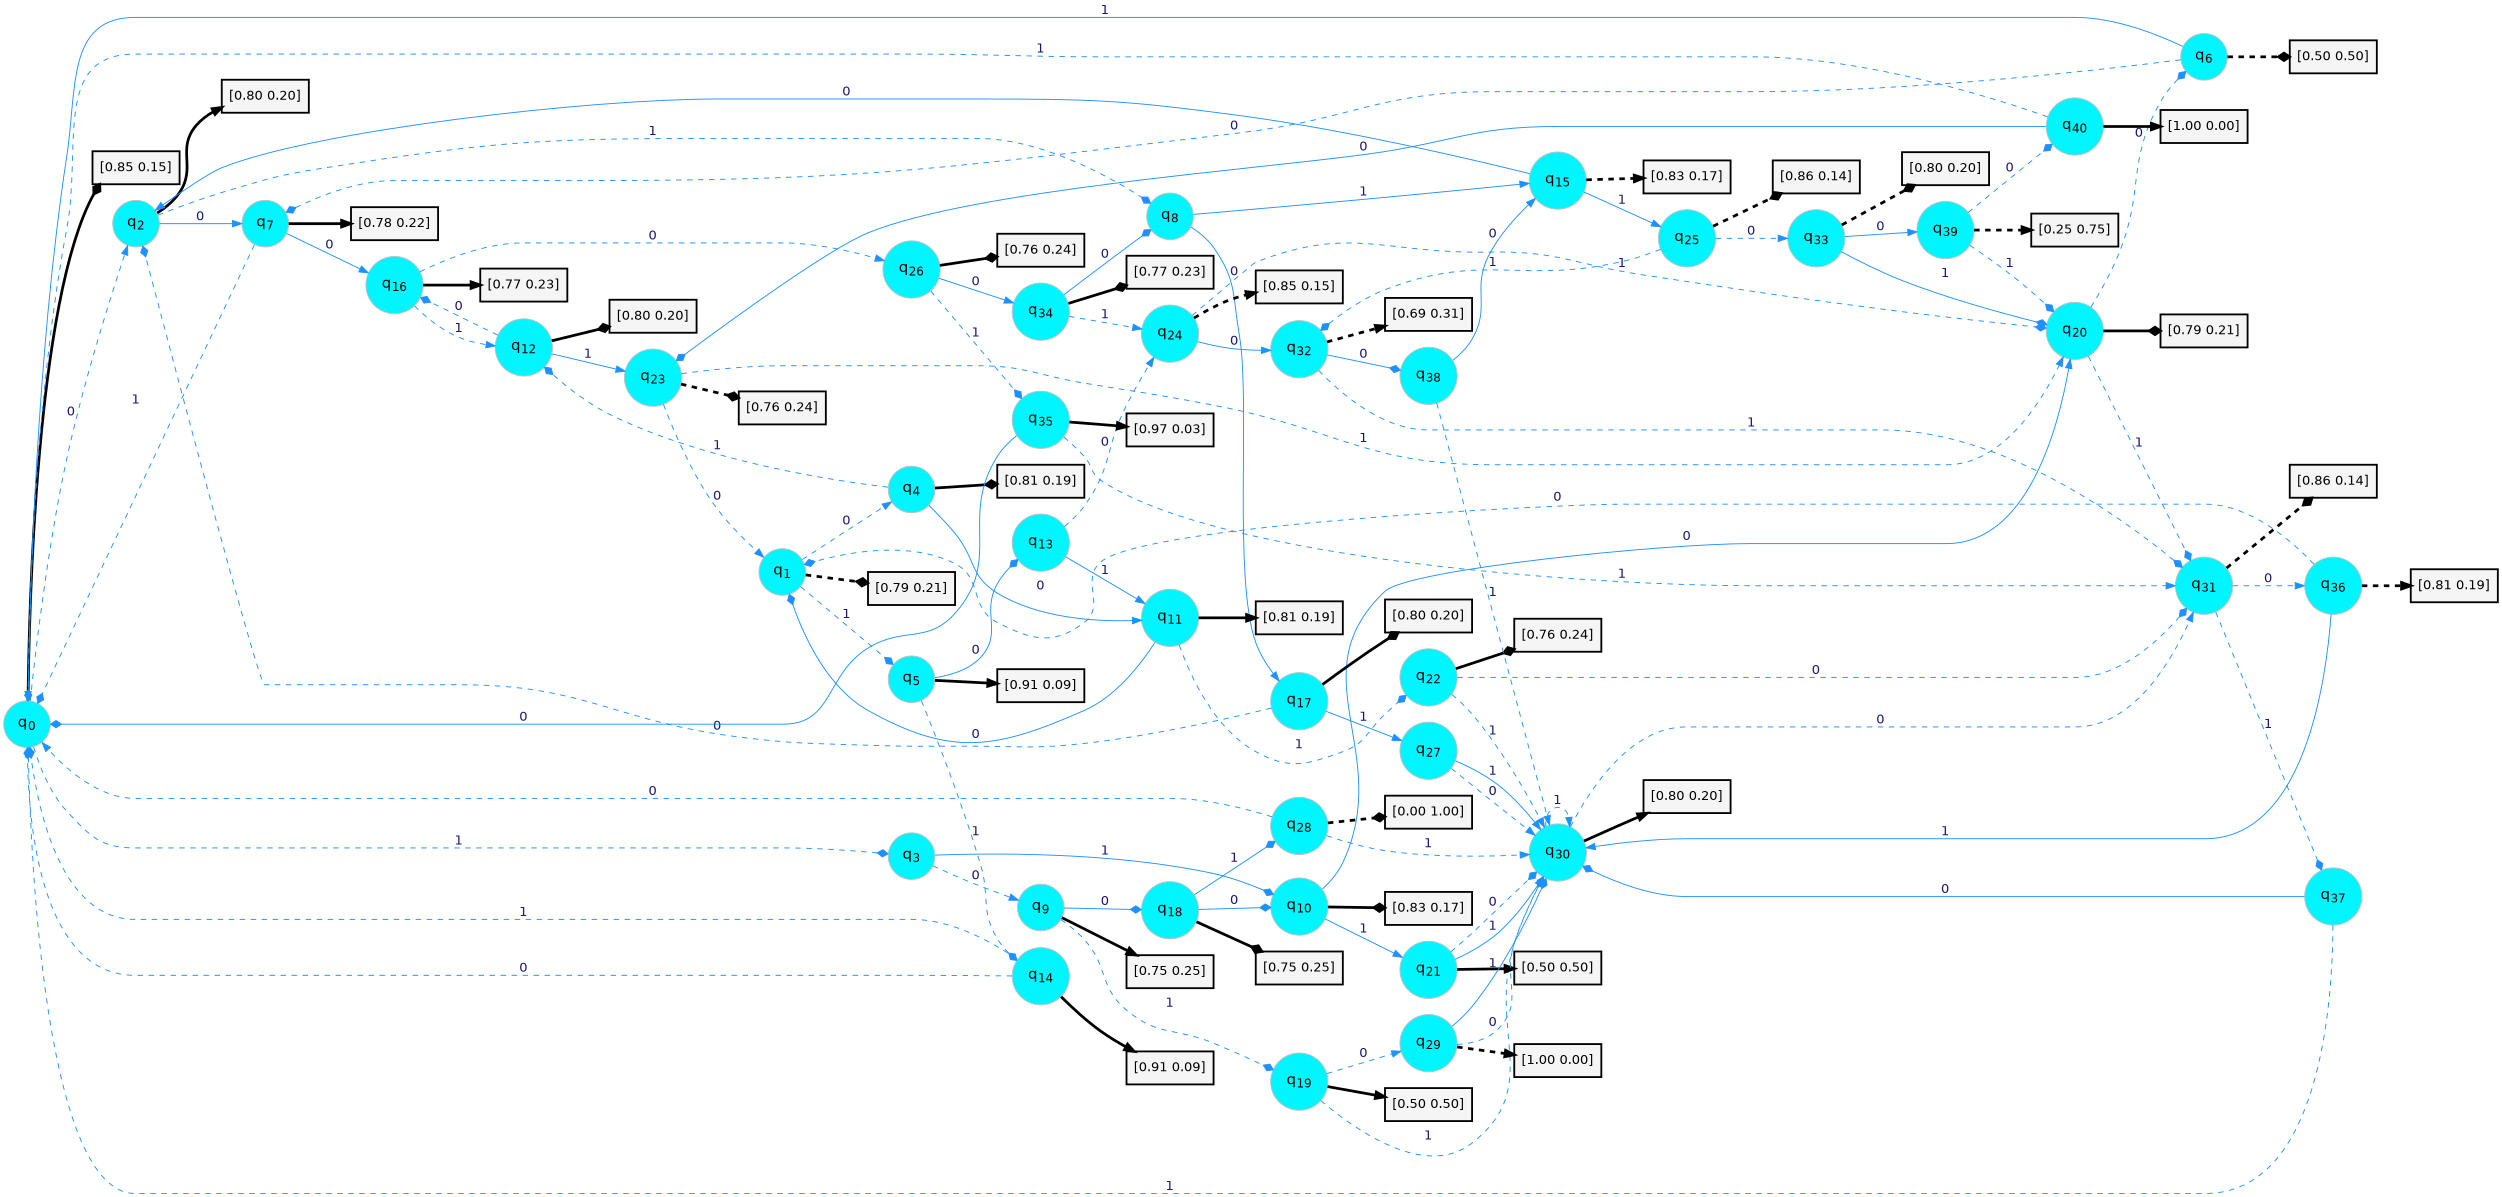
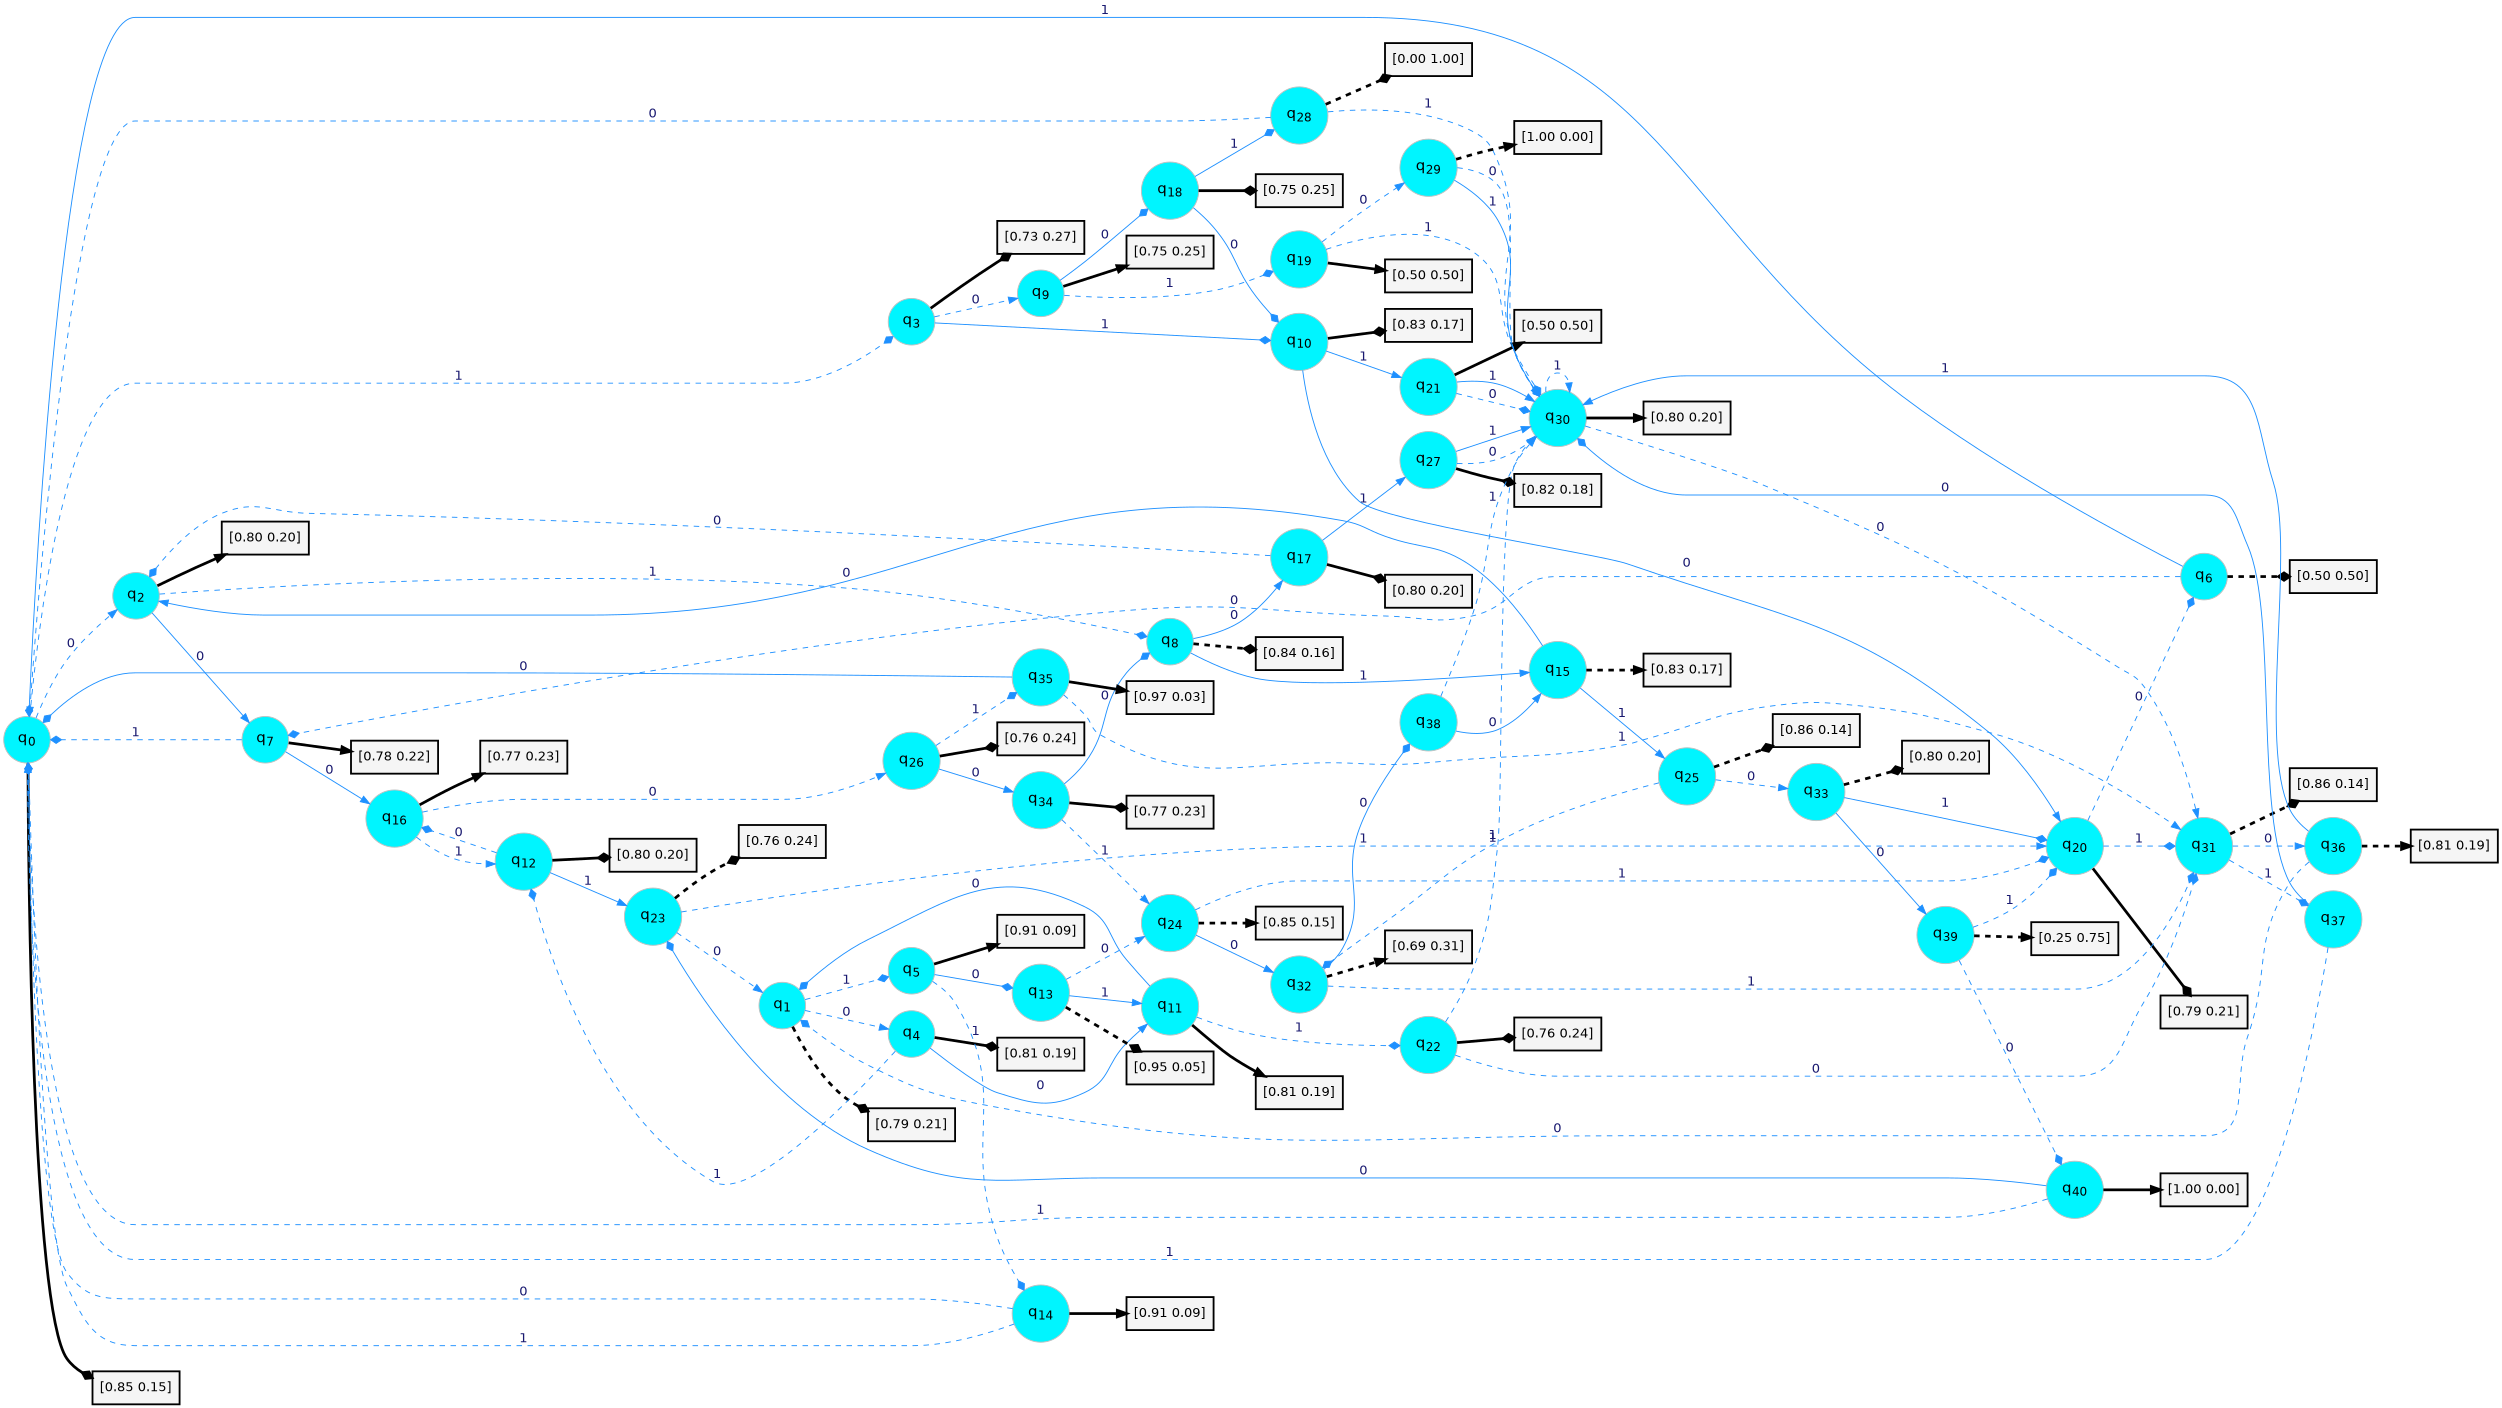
none -> (1041, 237)
none -> (1558, 490)
none -> (1299, 654)
none -> (1170, 1068)
